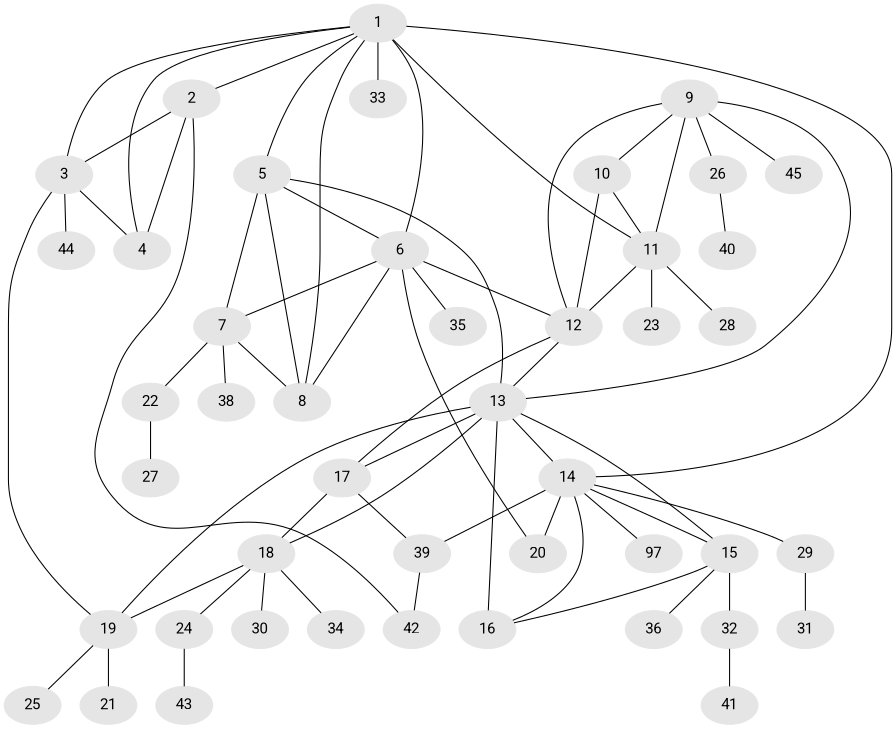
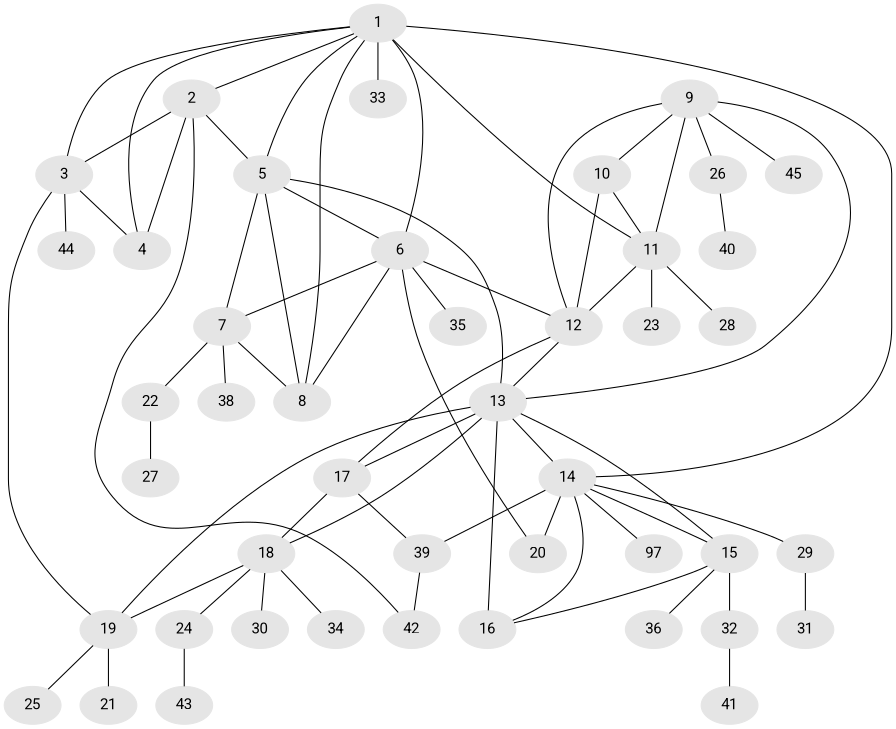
none -> (227, 137)
